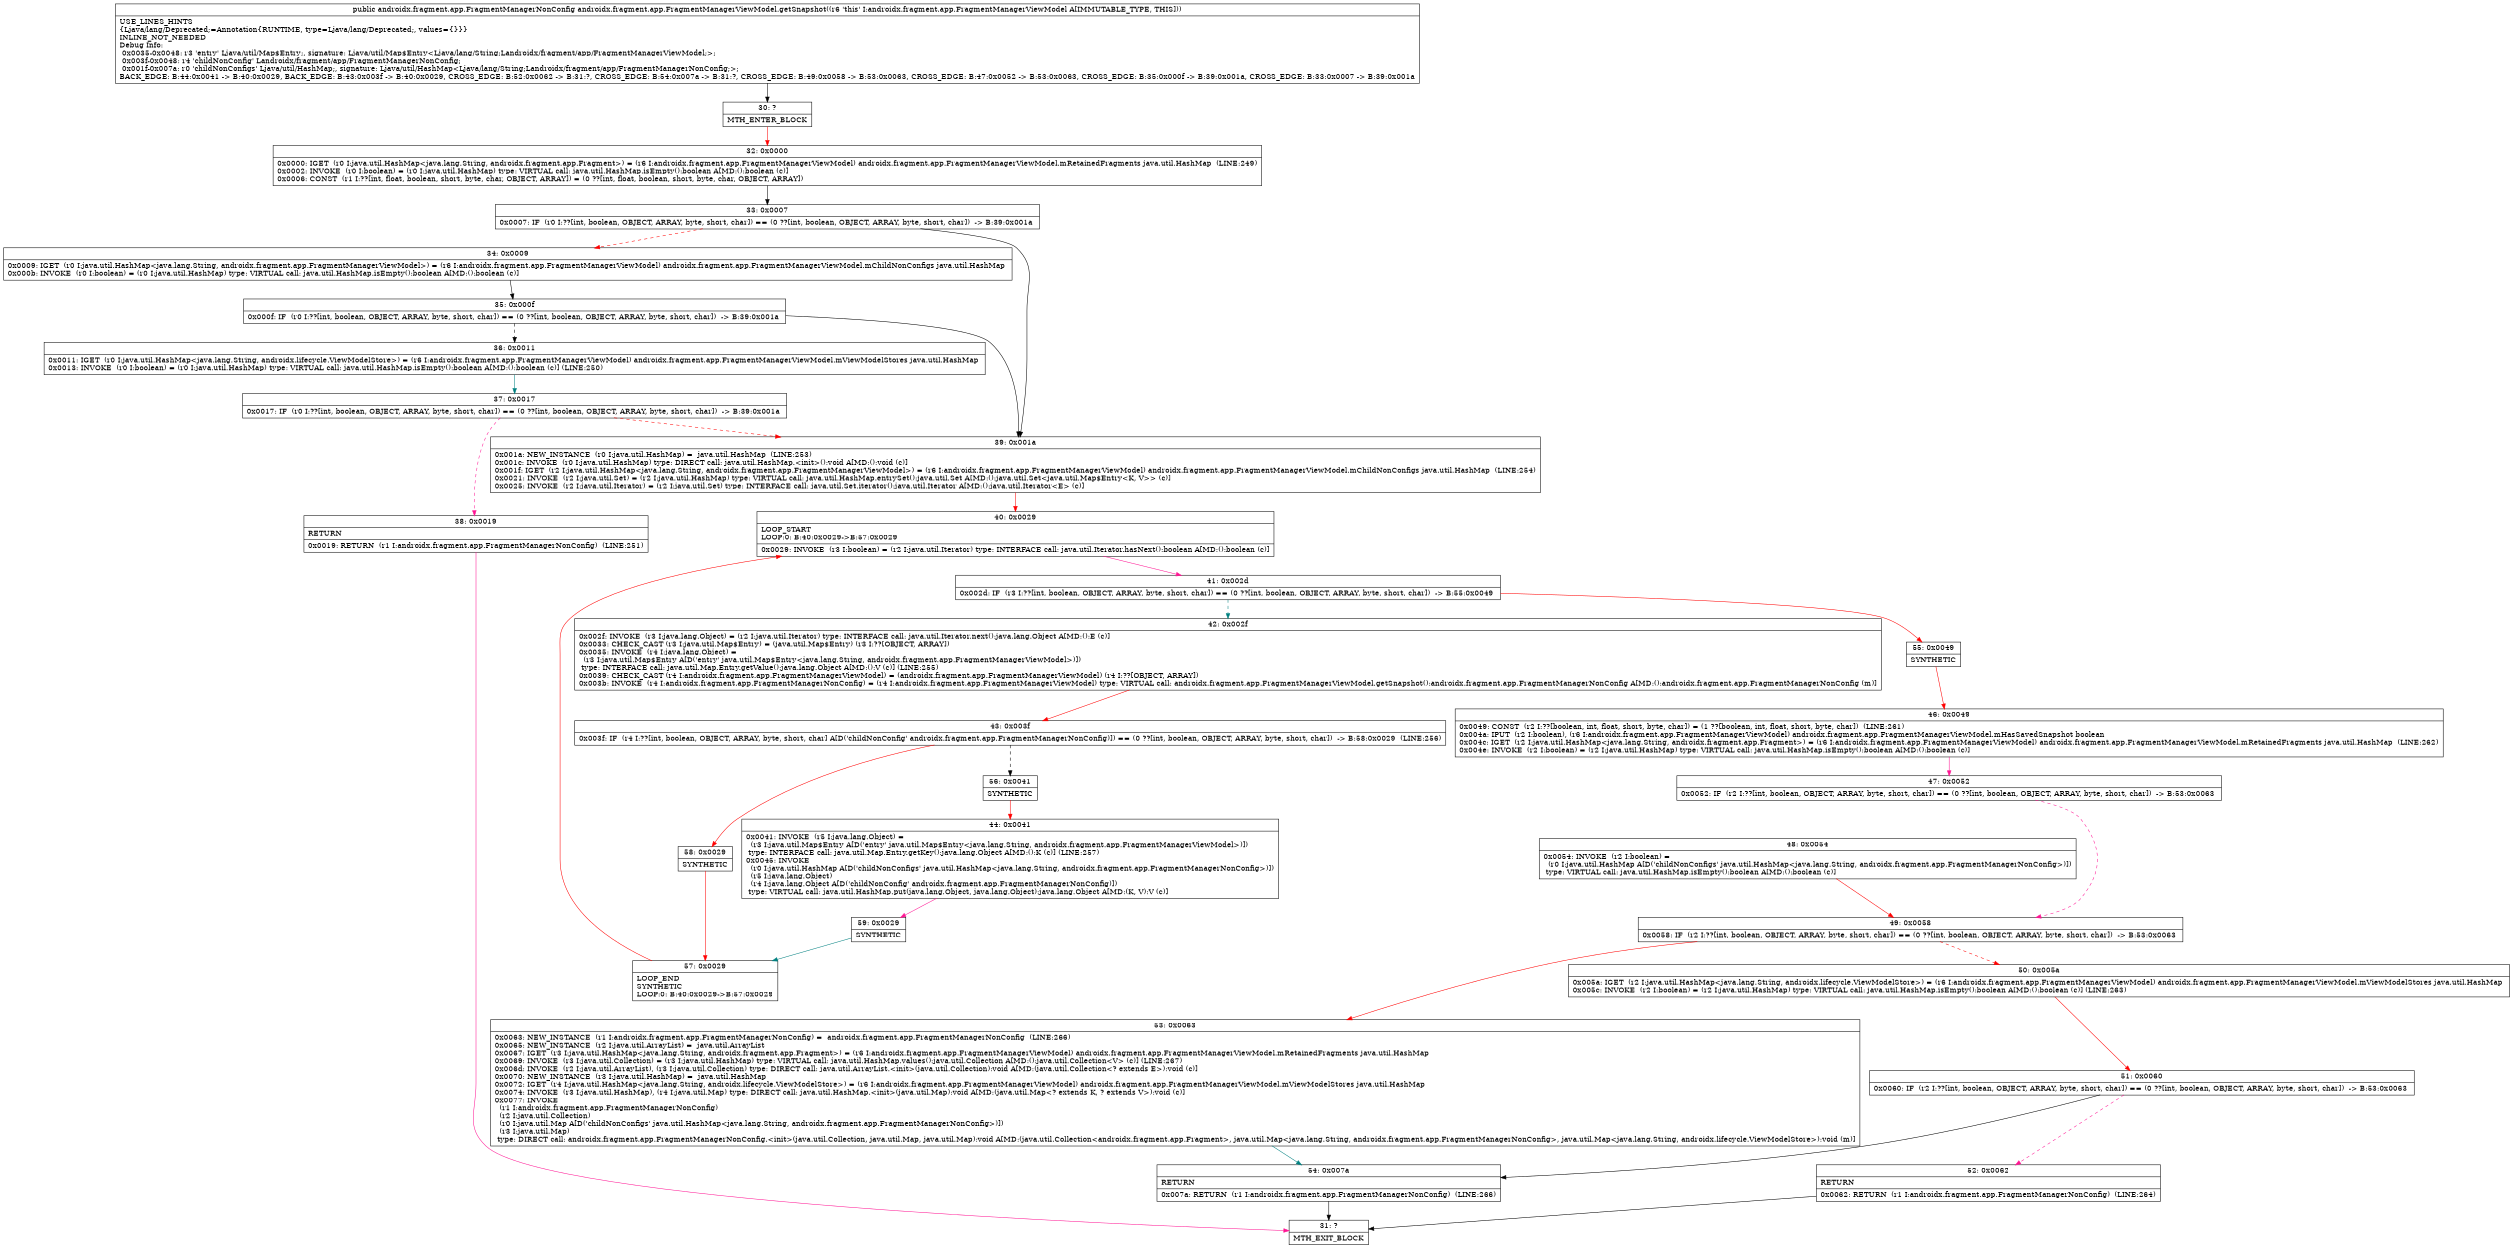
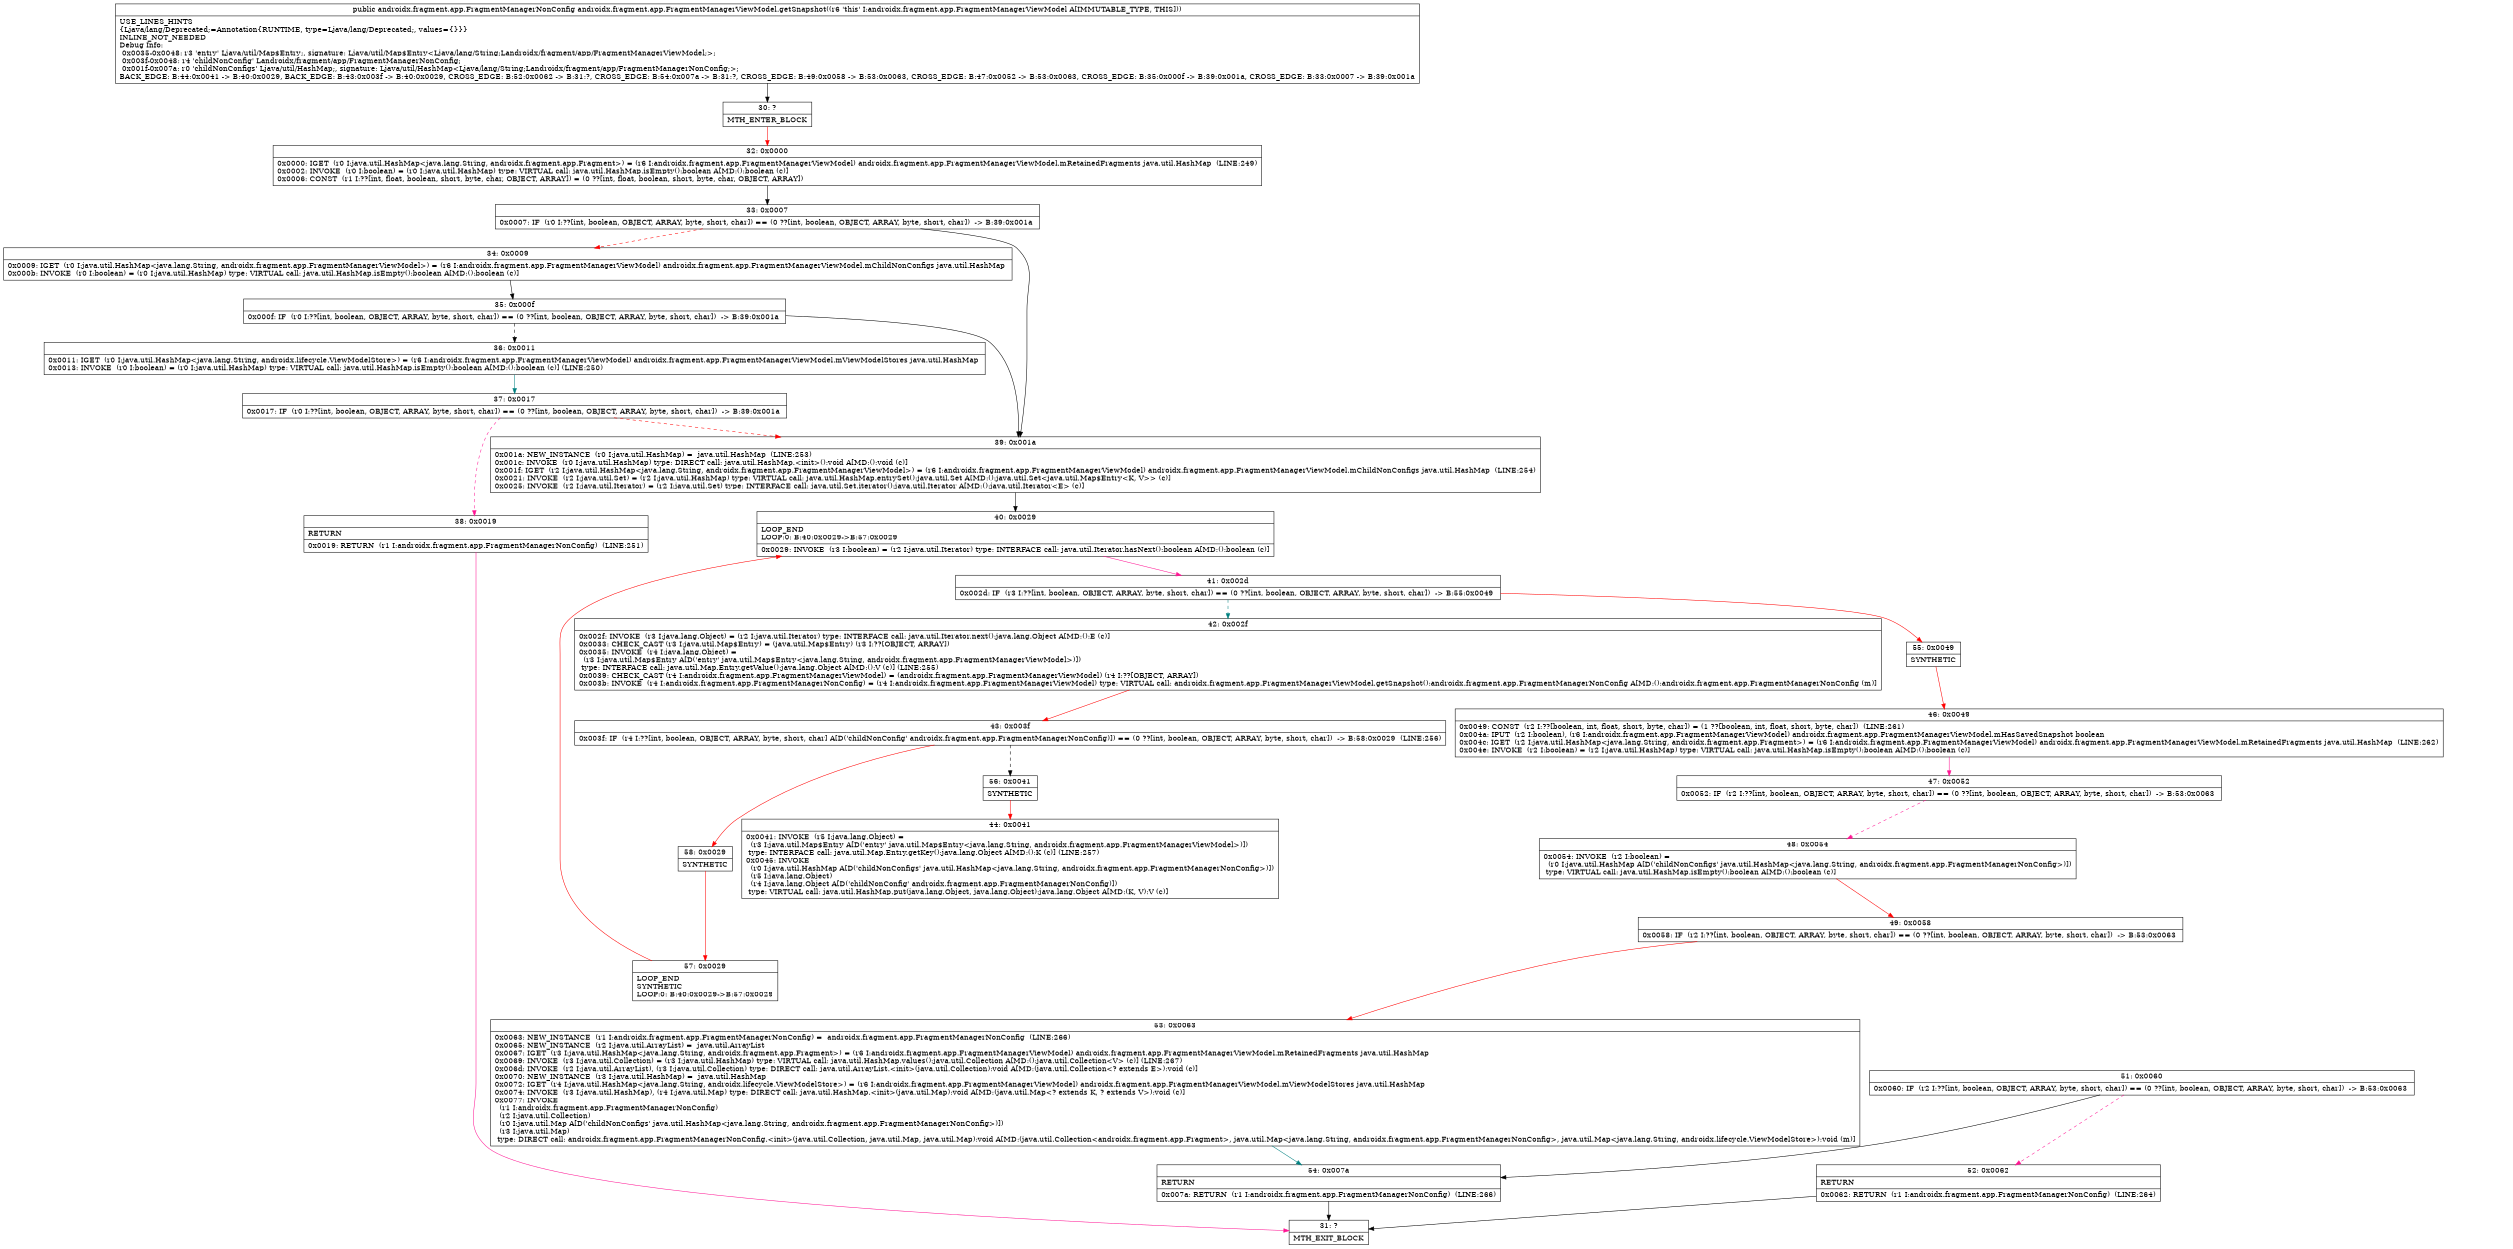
(1015, 499) -> (1015, 499)
(786, 530) -> (783, 530)
(2097, 856) -> (1889, 818)
(879, 930) -> none
(2039, 981) -> none
